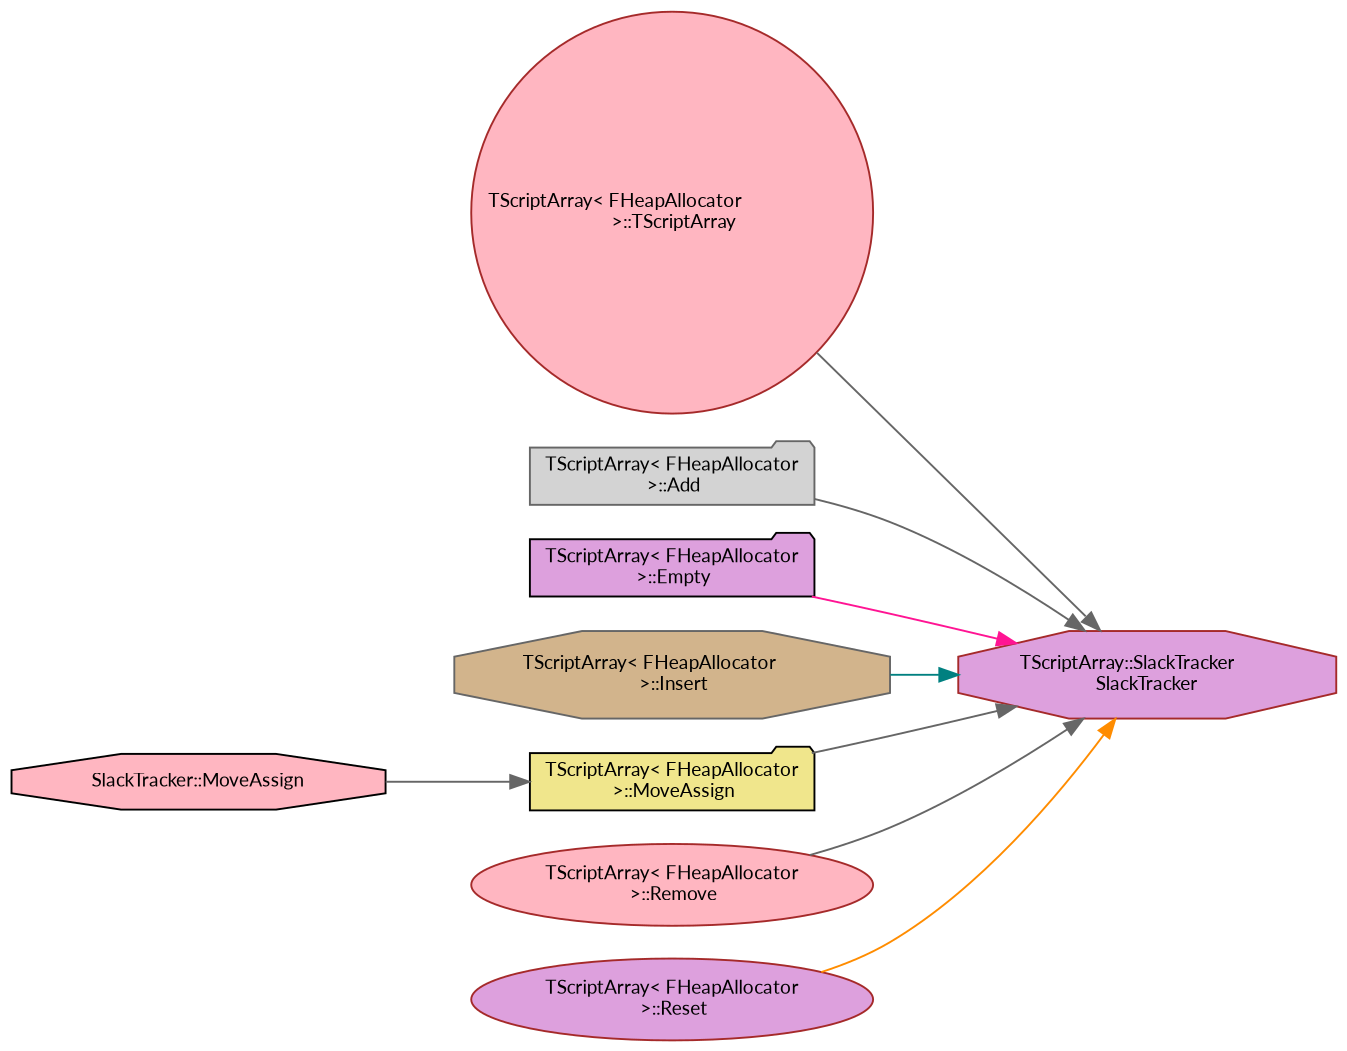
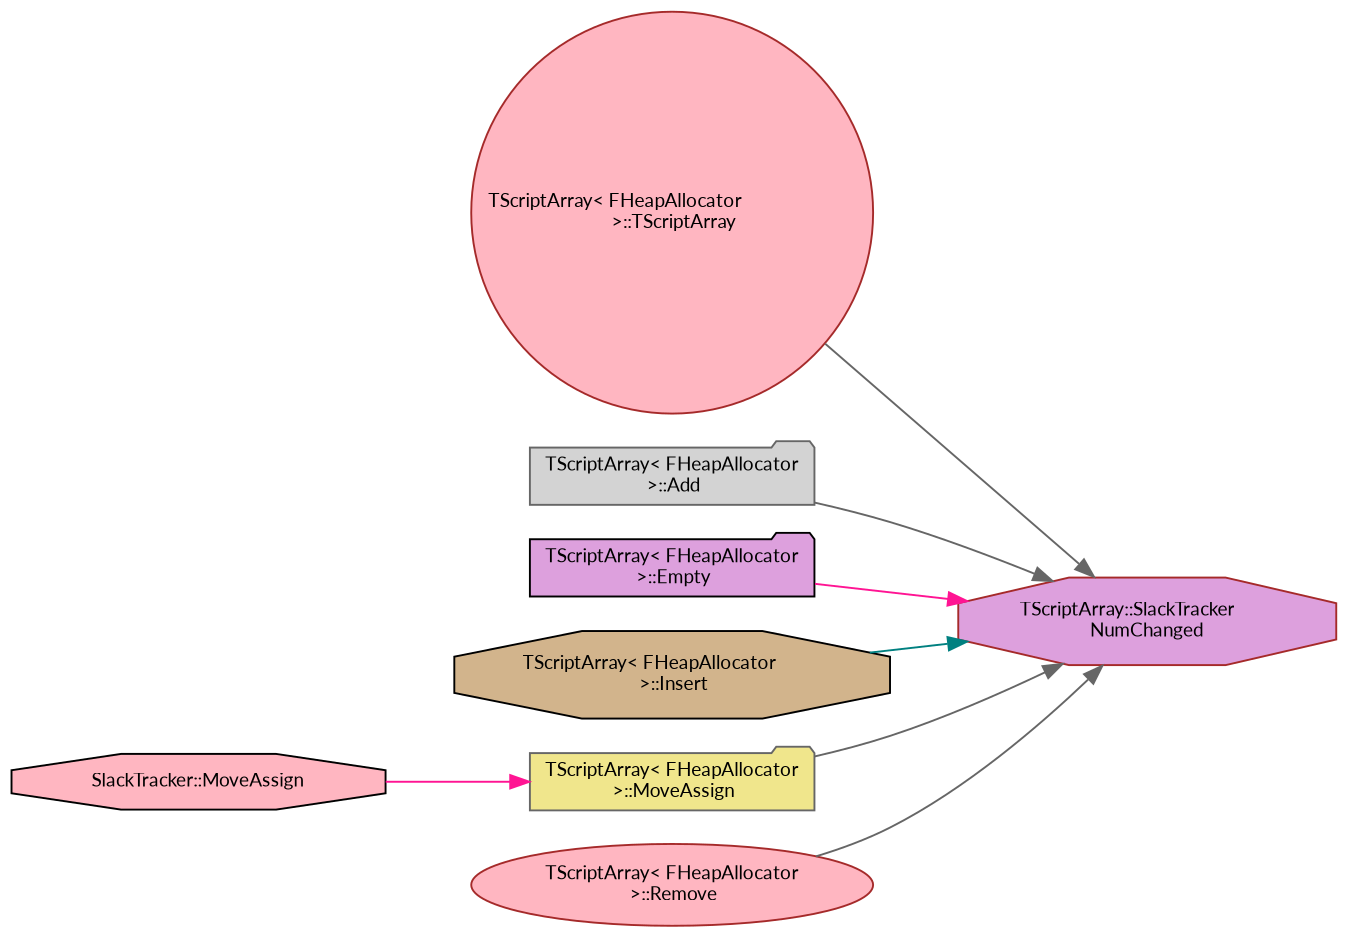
(672, 675) -> (672, 675)
(1147, 675) -> (1147, 621)
(448, 782) -> (448, 782)
(672, 782) -> (672, 782)
(672, 999) -> none
